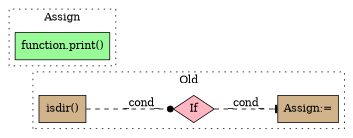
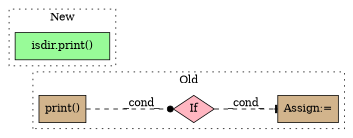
(62, 18) -> (62, 18)
(62, 46) -> (62, 46)
(62, 109) -> (62, 109)
